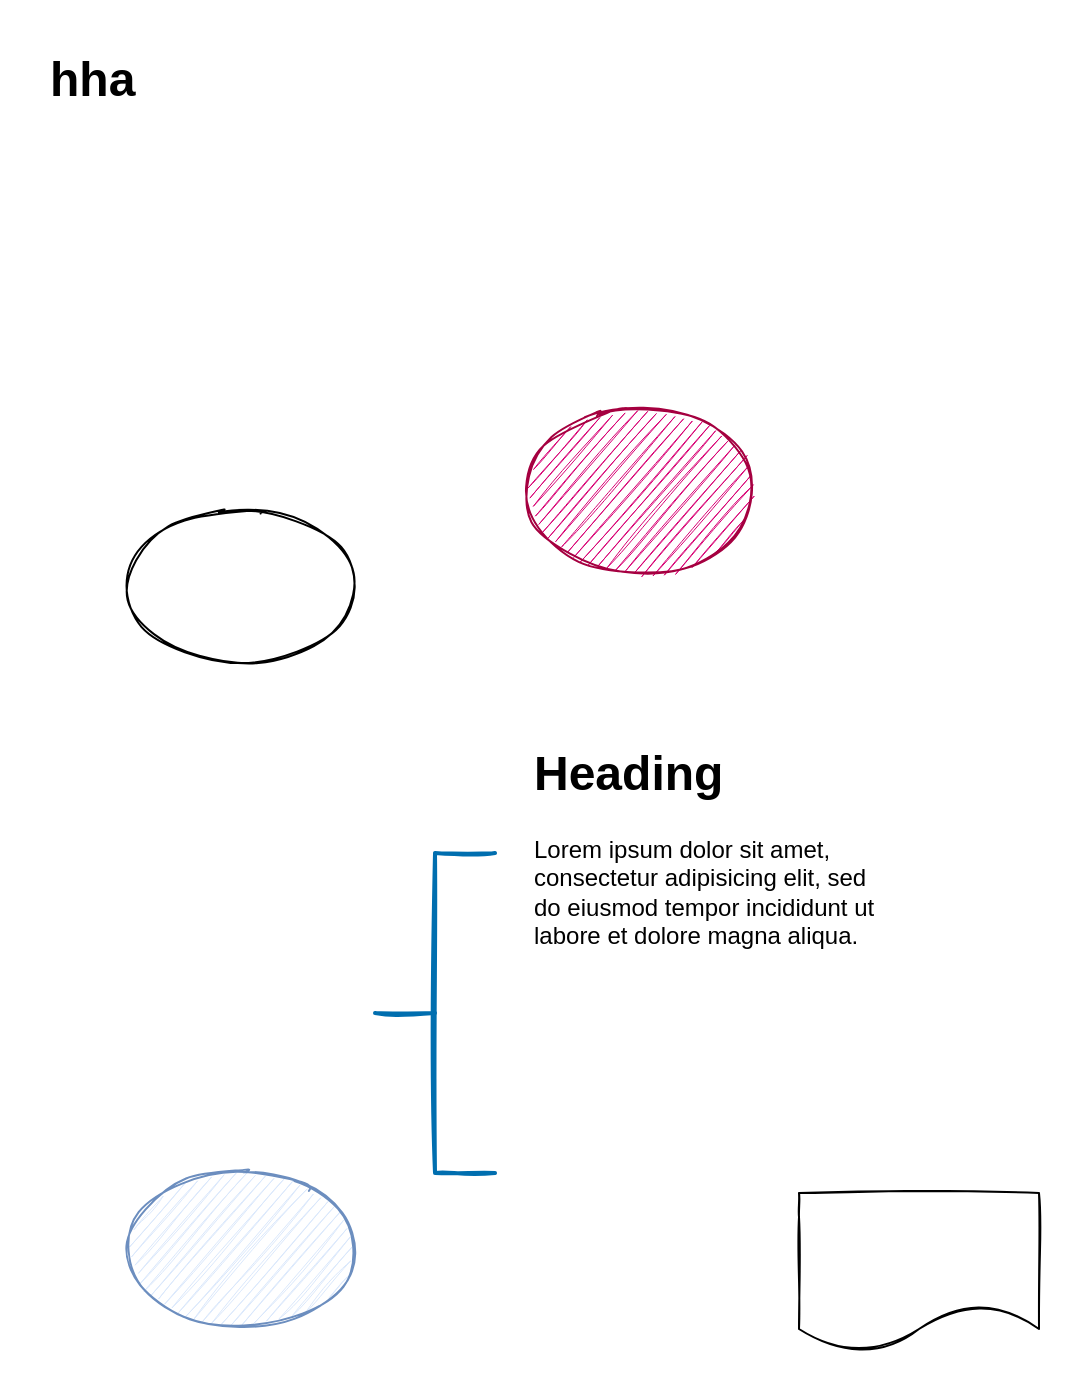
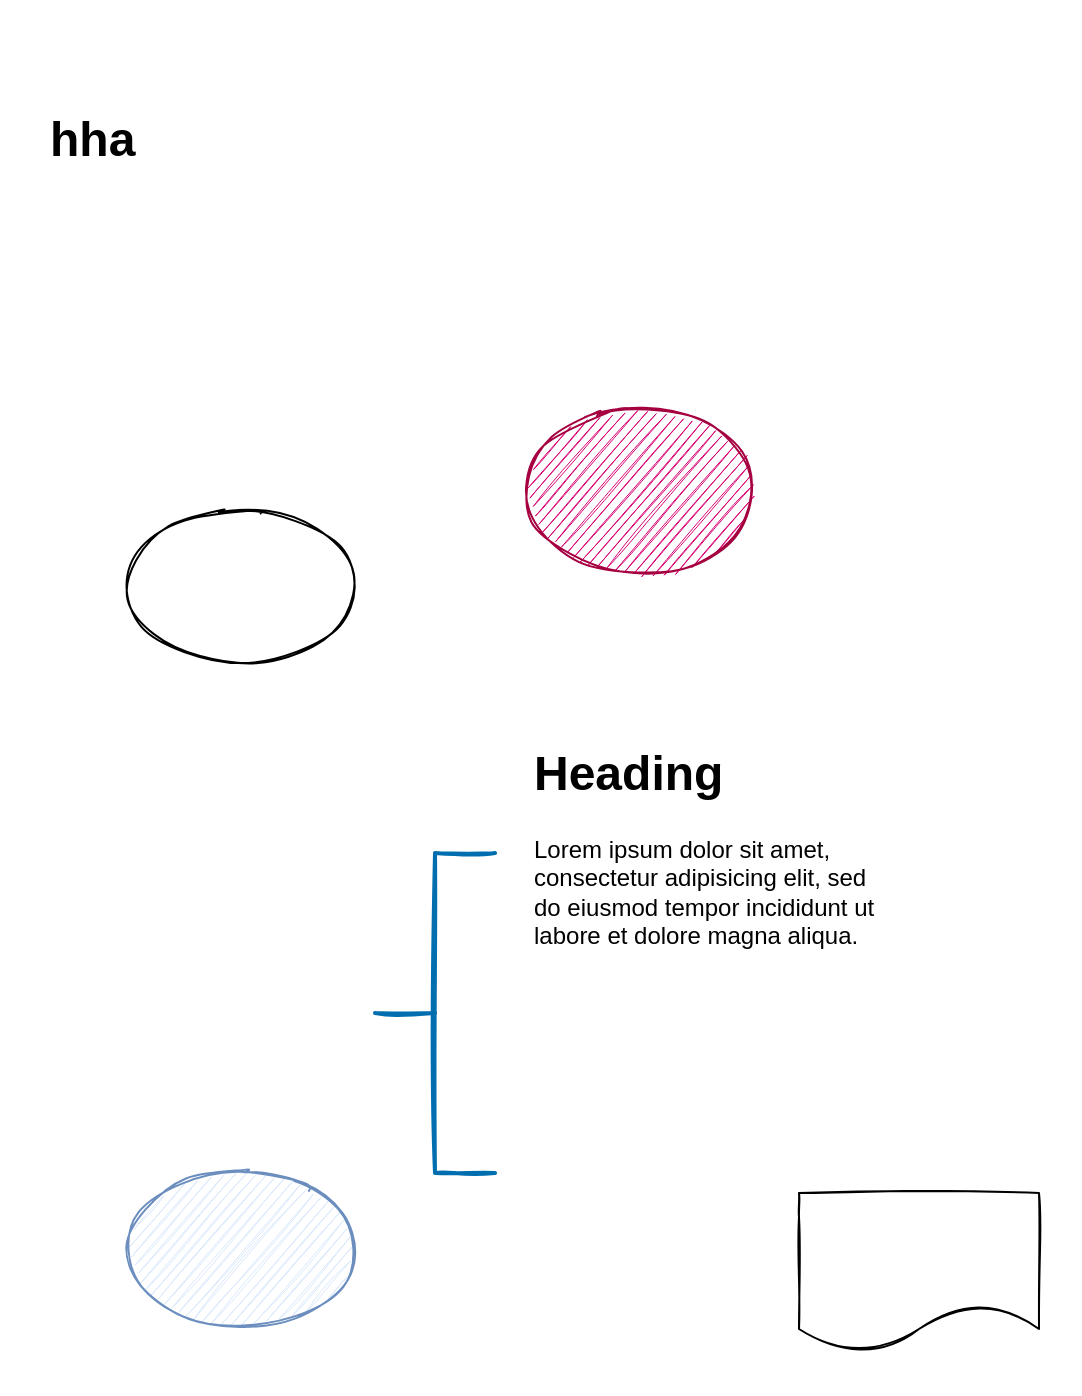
(231, 161) -> (231, 221)
